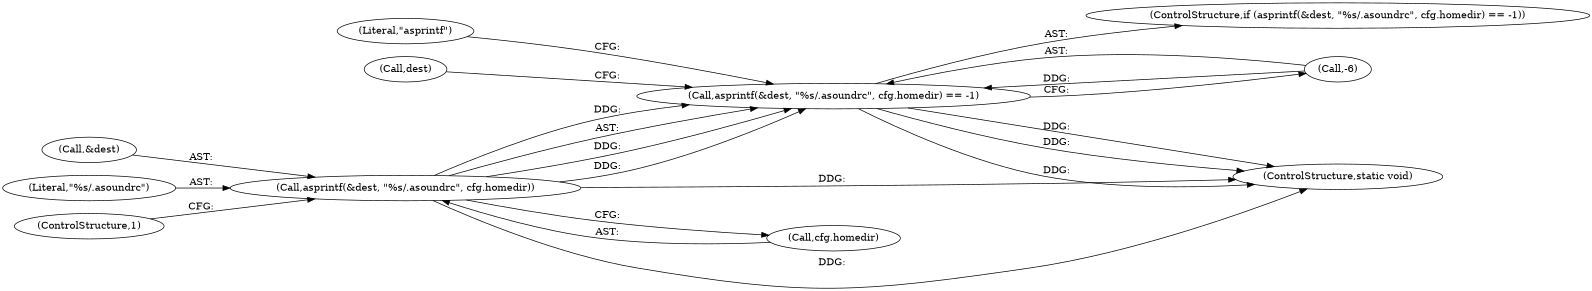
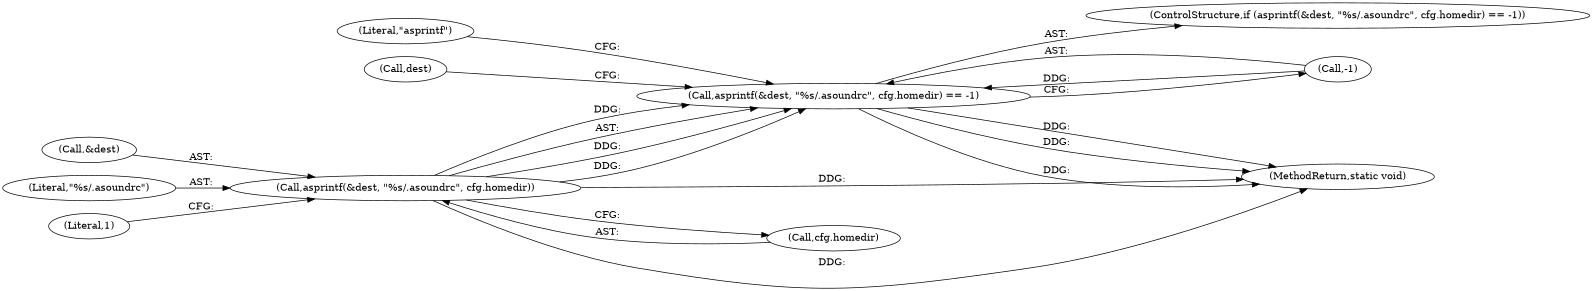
(1338, 69) -> (1338, 69)
(1338, 177) -> (1338, 177)
(89, 226) -> (89, 226)
